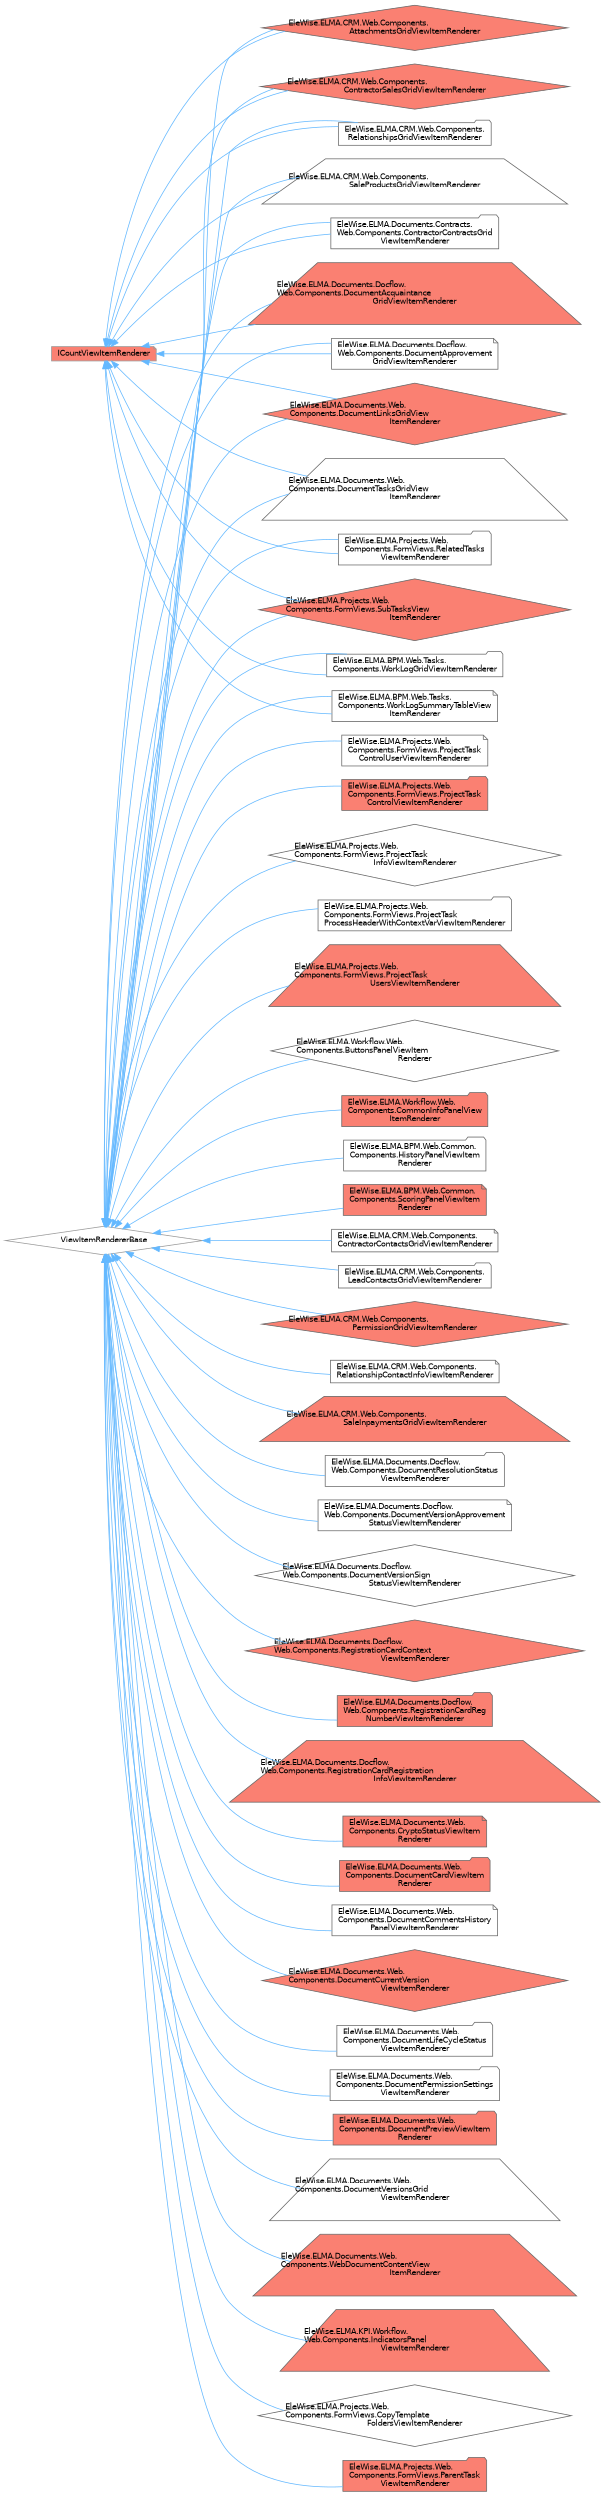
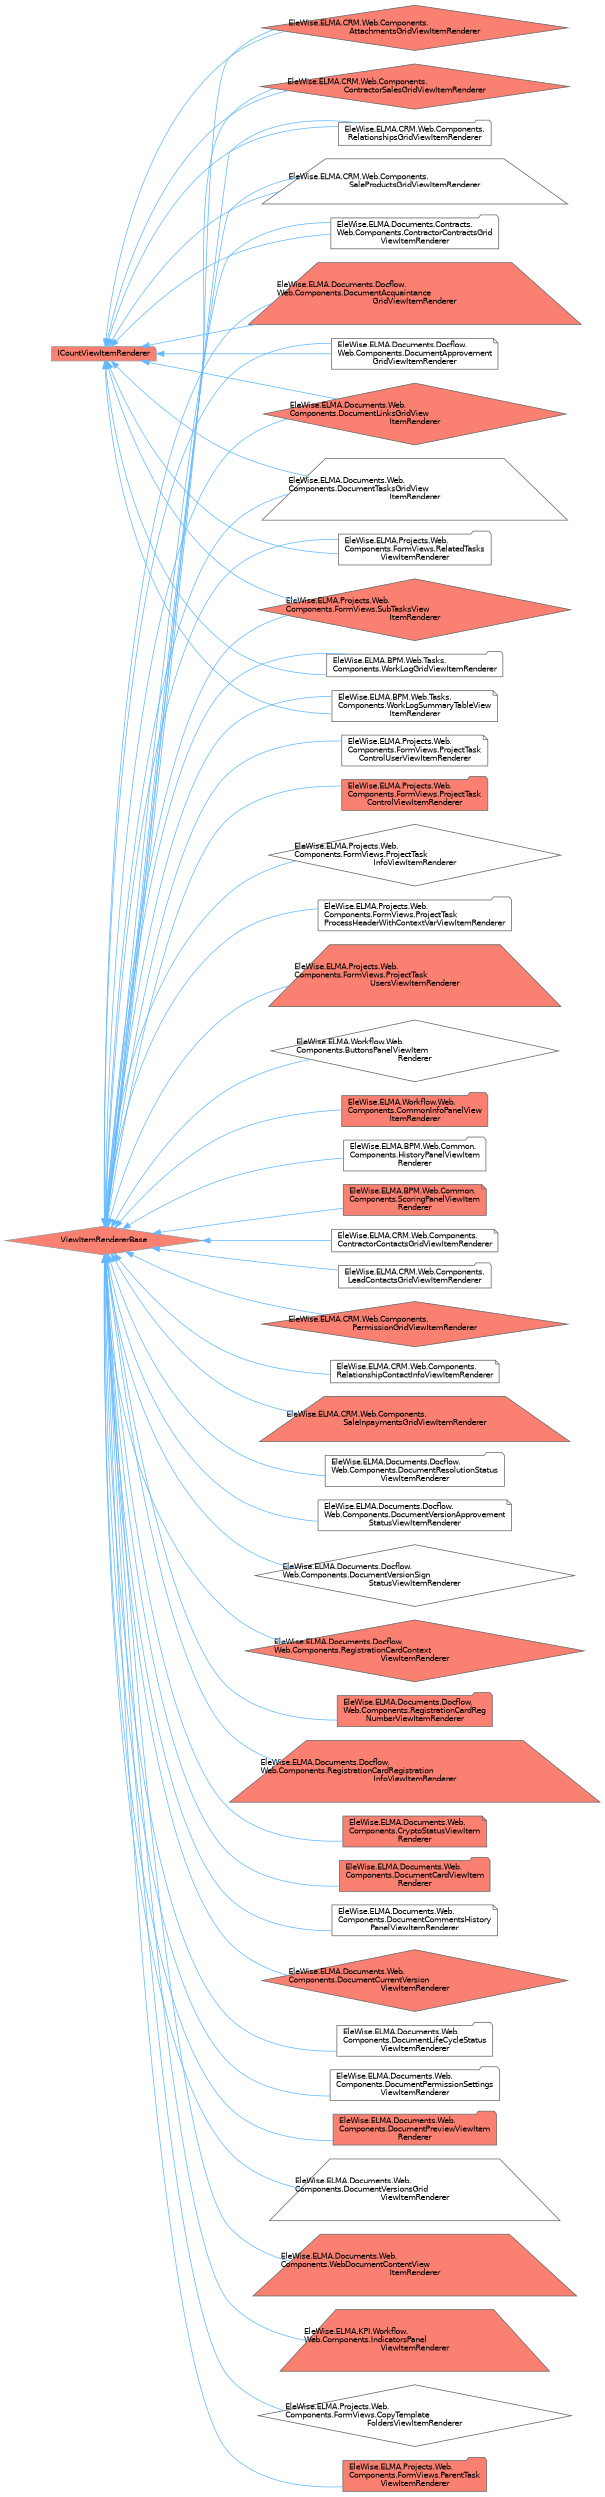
(104, 1241) -> (104, 1241)
